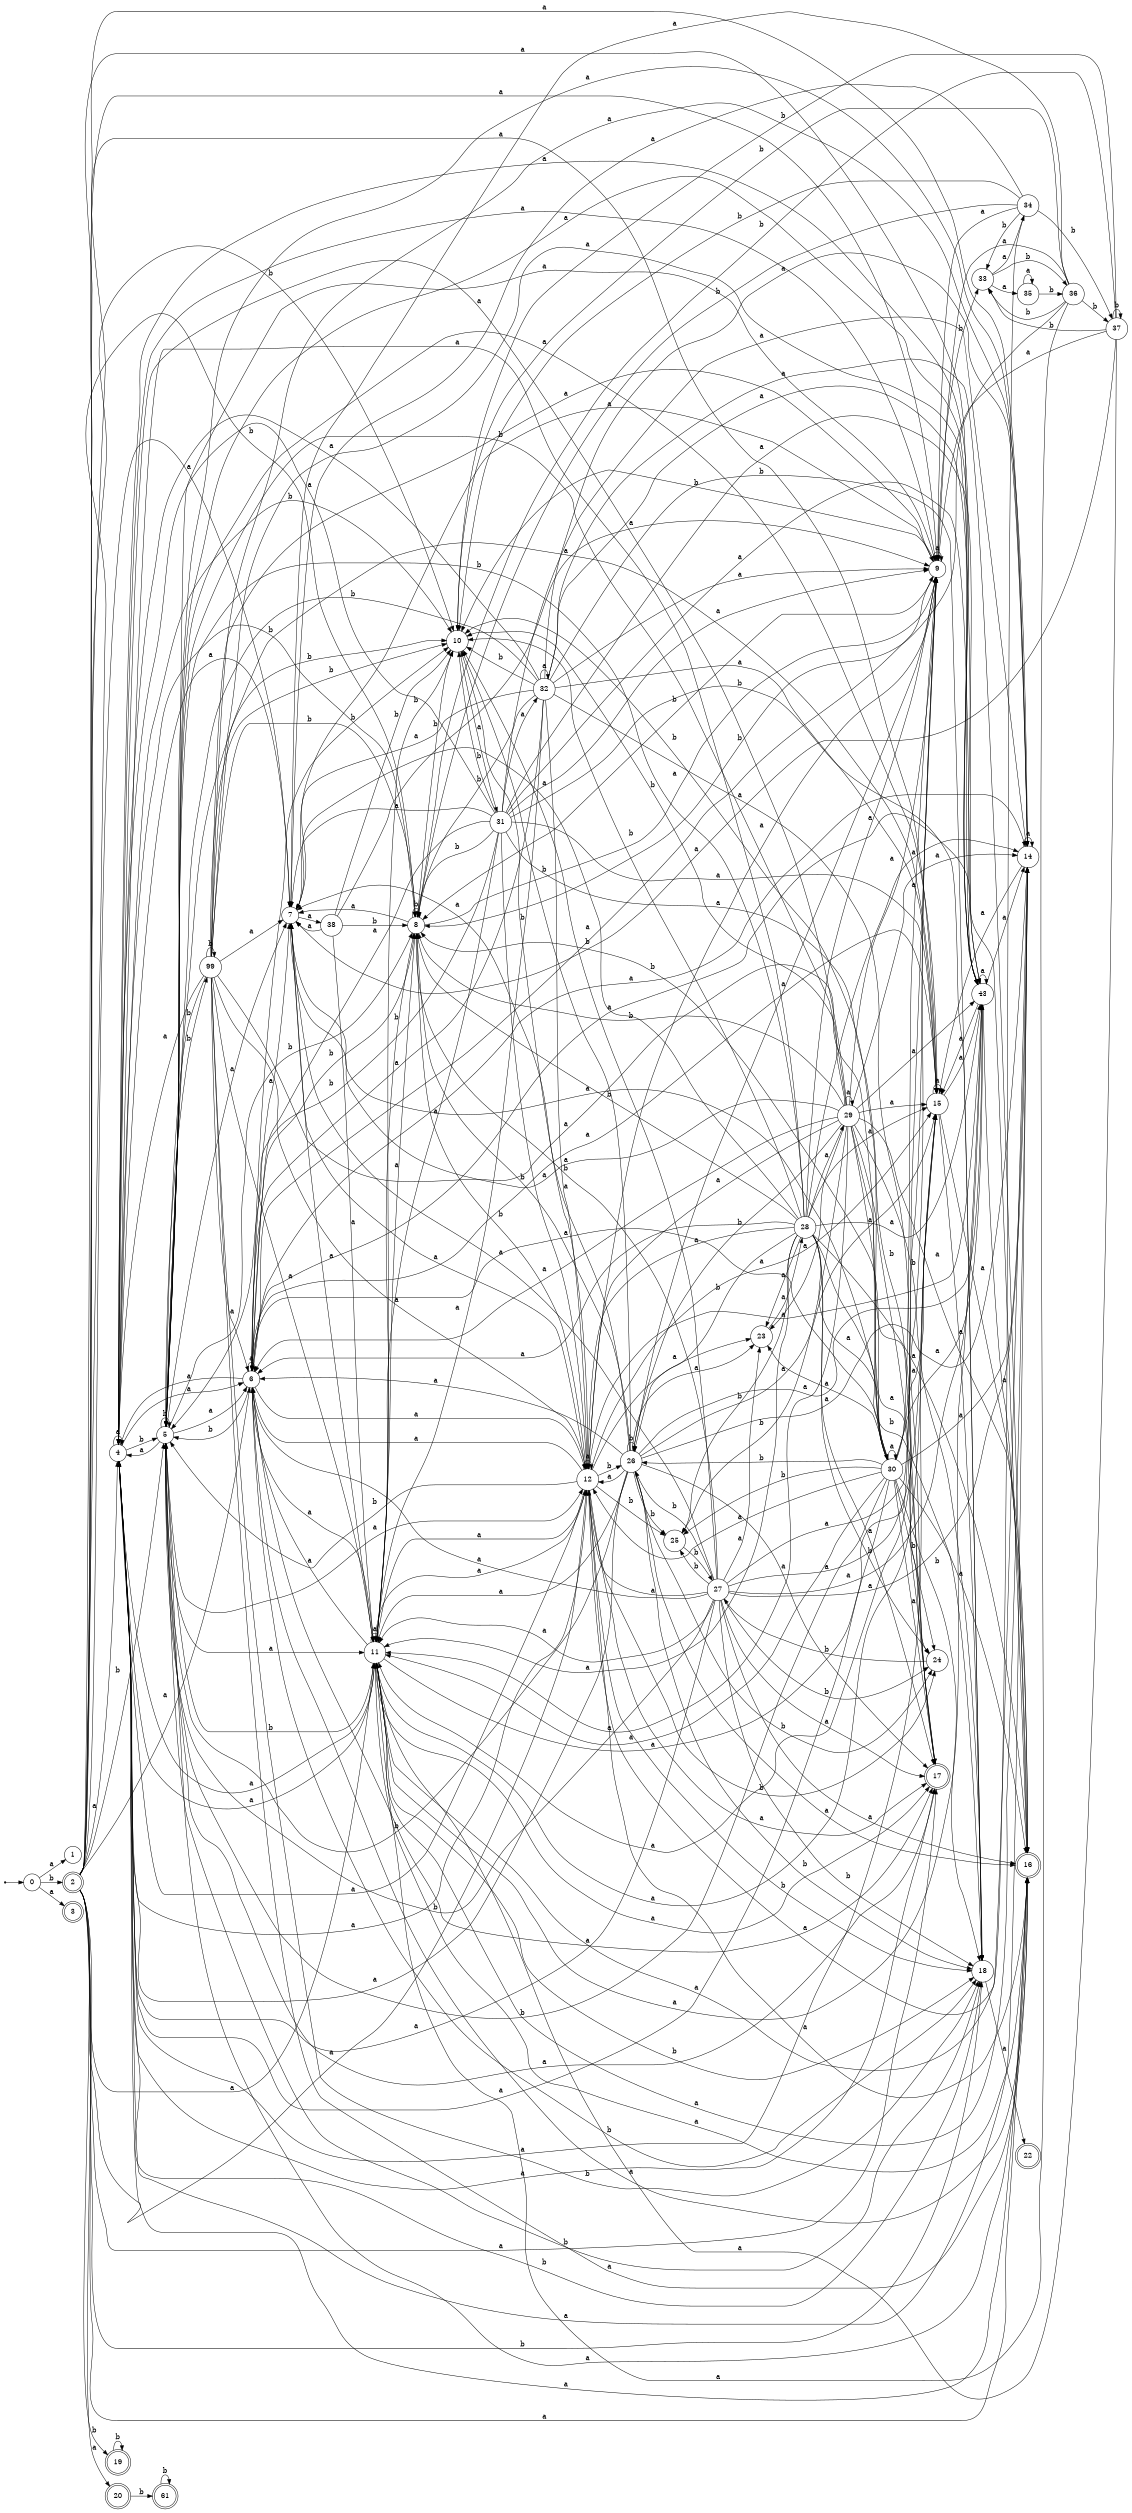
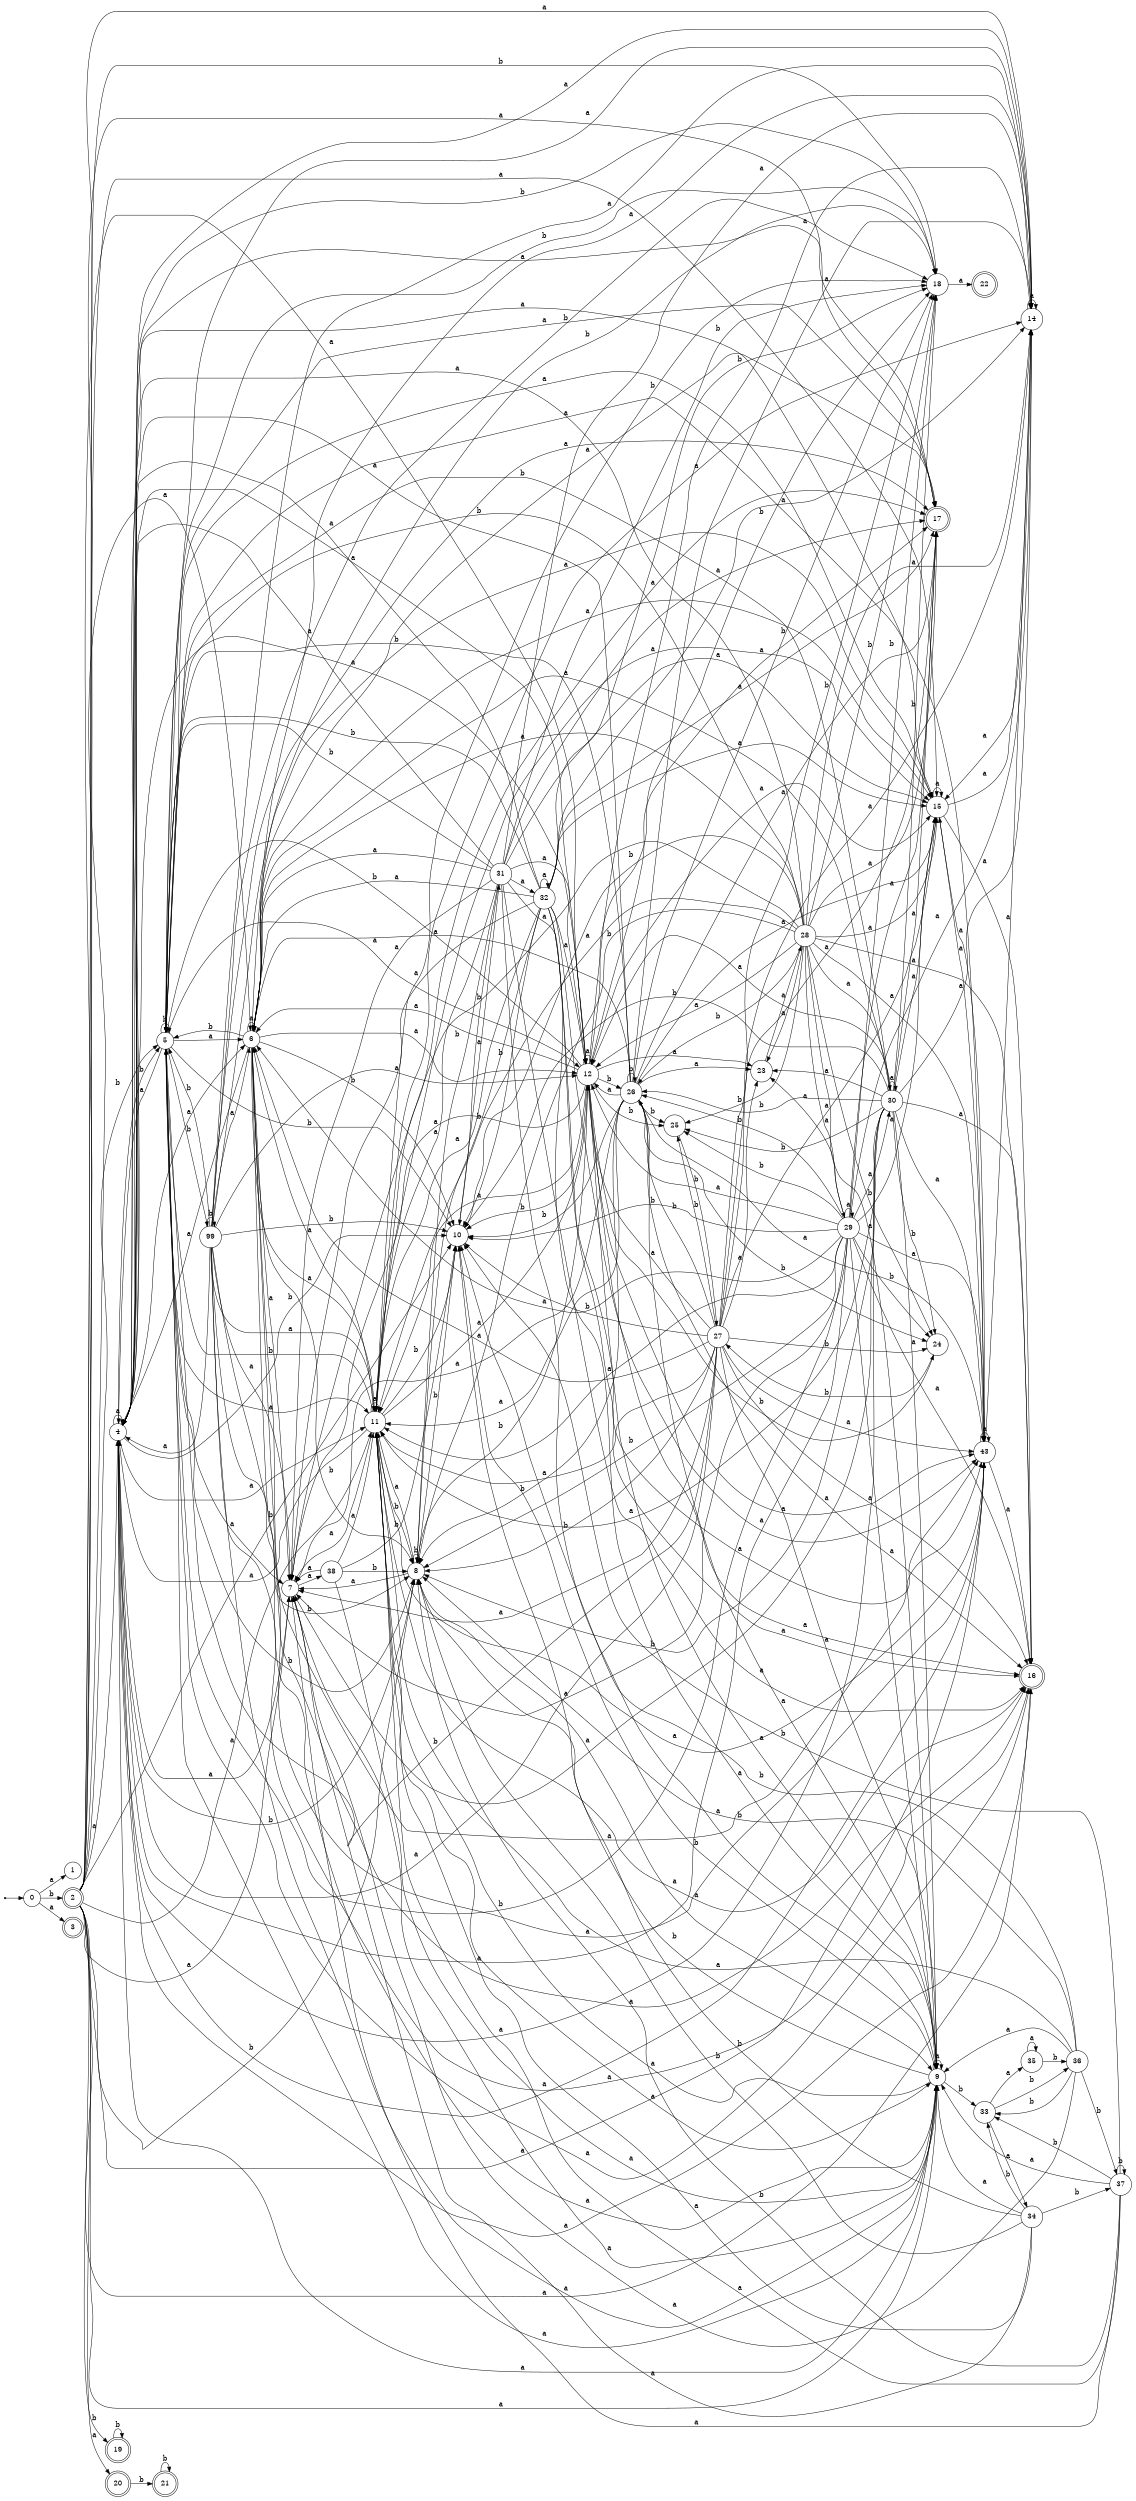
(970, 1535) -> (1022, 586)
(165, 2496) -> (165, 2484)
